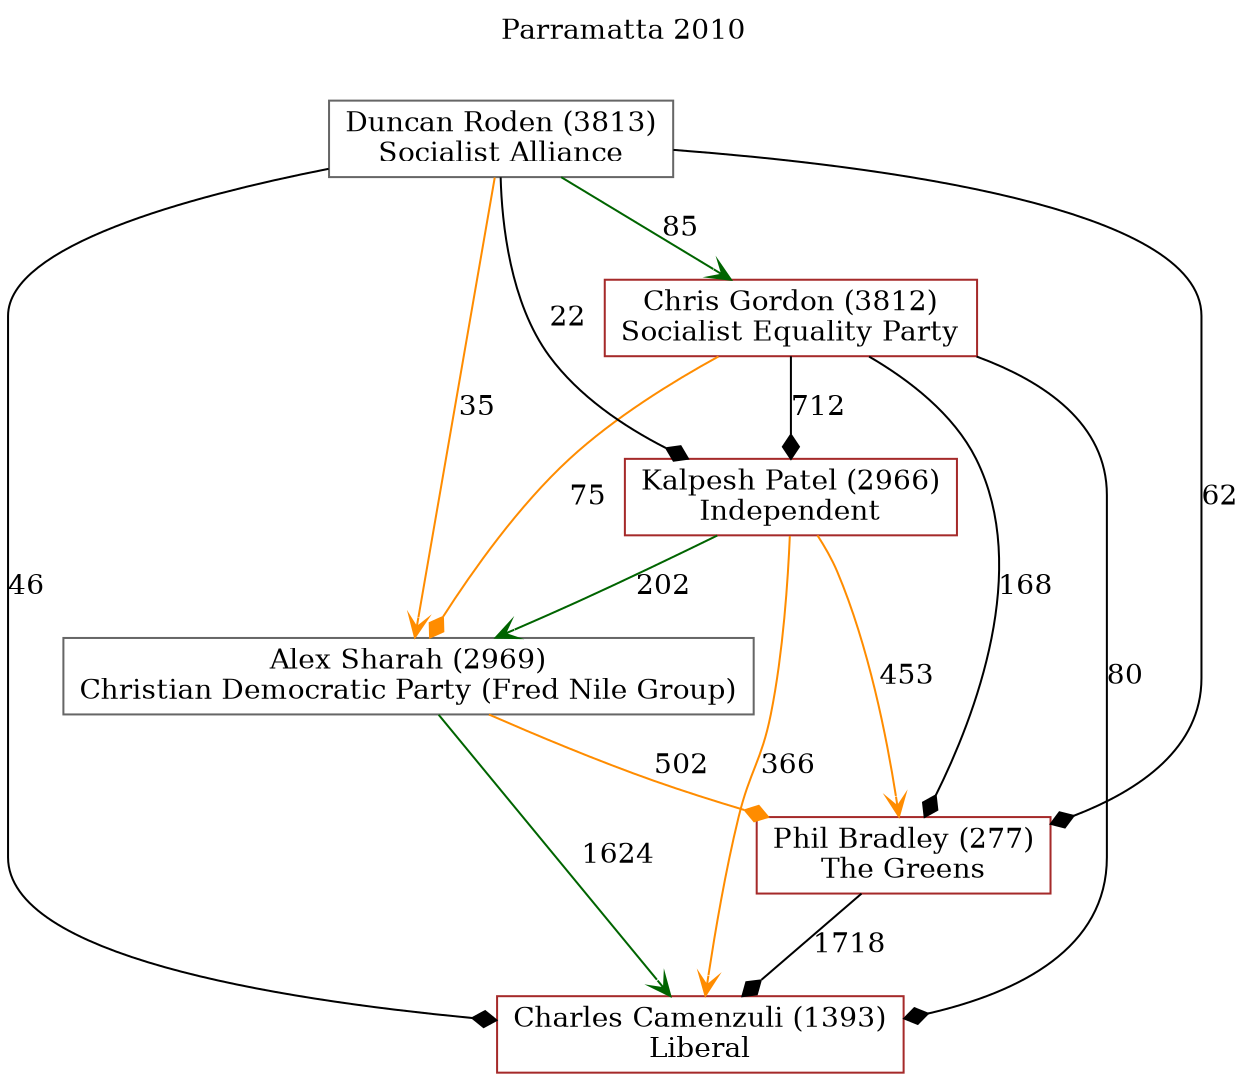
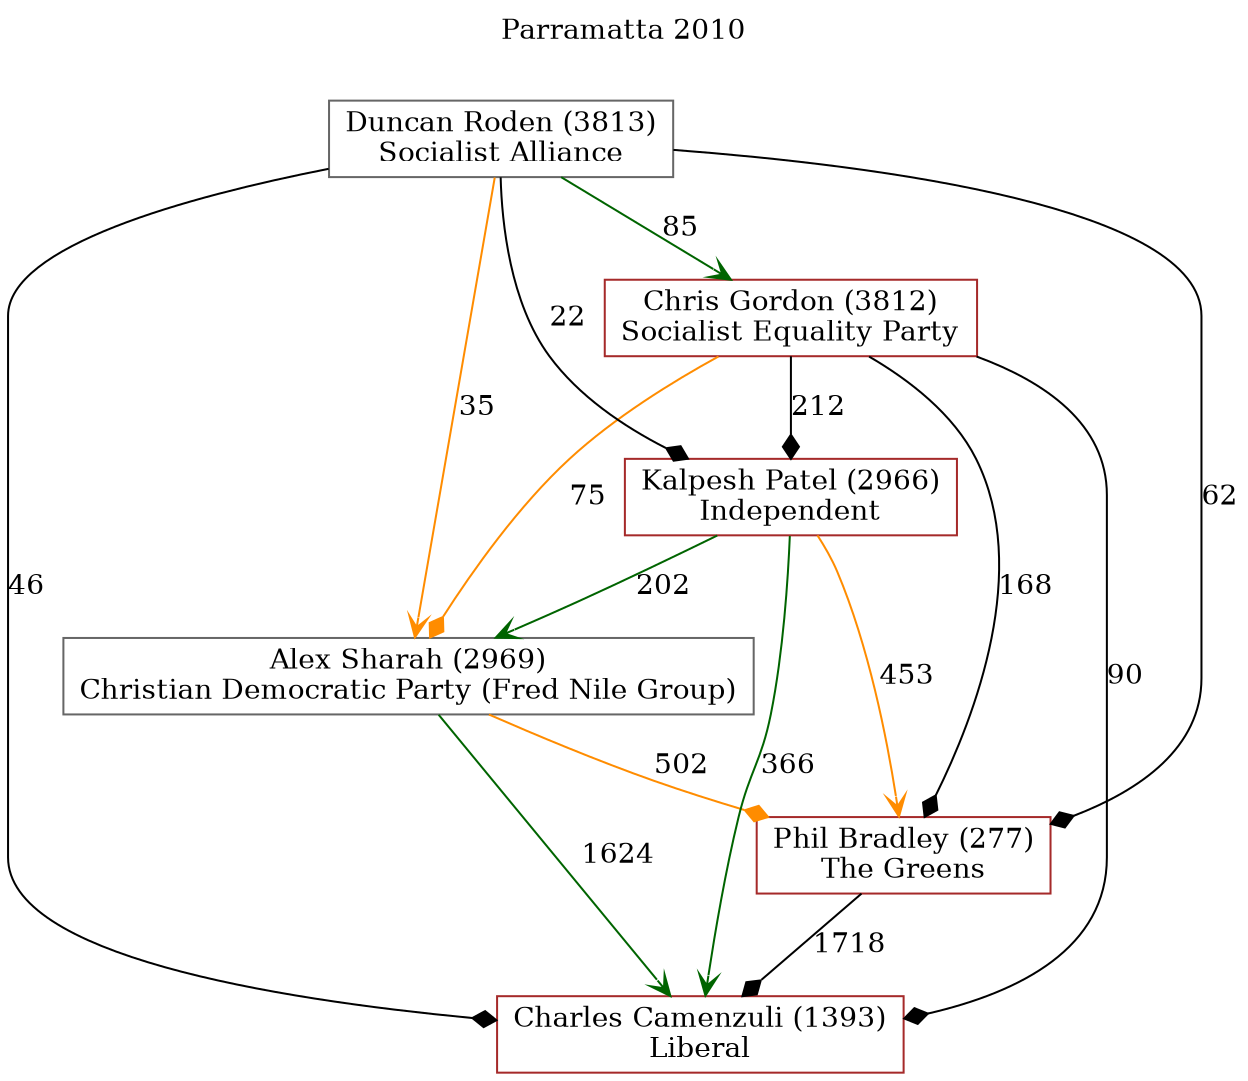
(819, 408) -> (819, 408)
(1126, 676) -> (1126, 676)
(759, 757) -> (759, 757)
